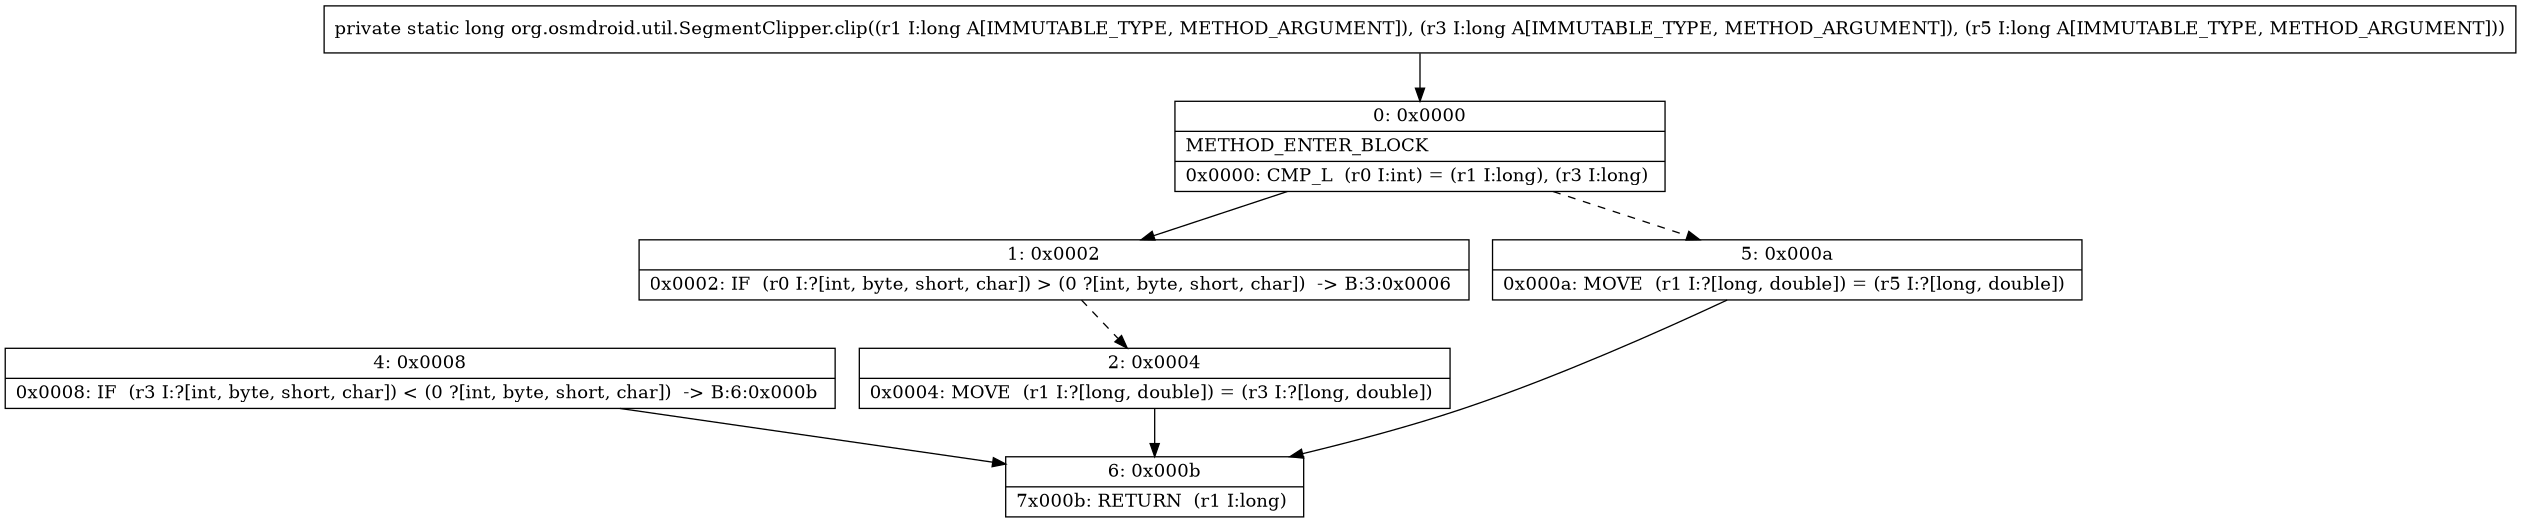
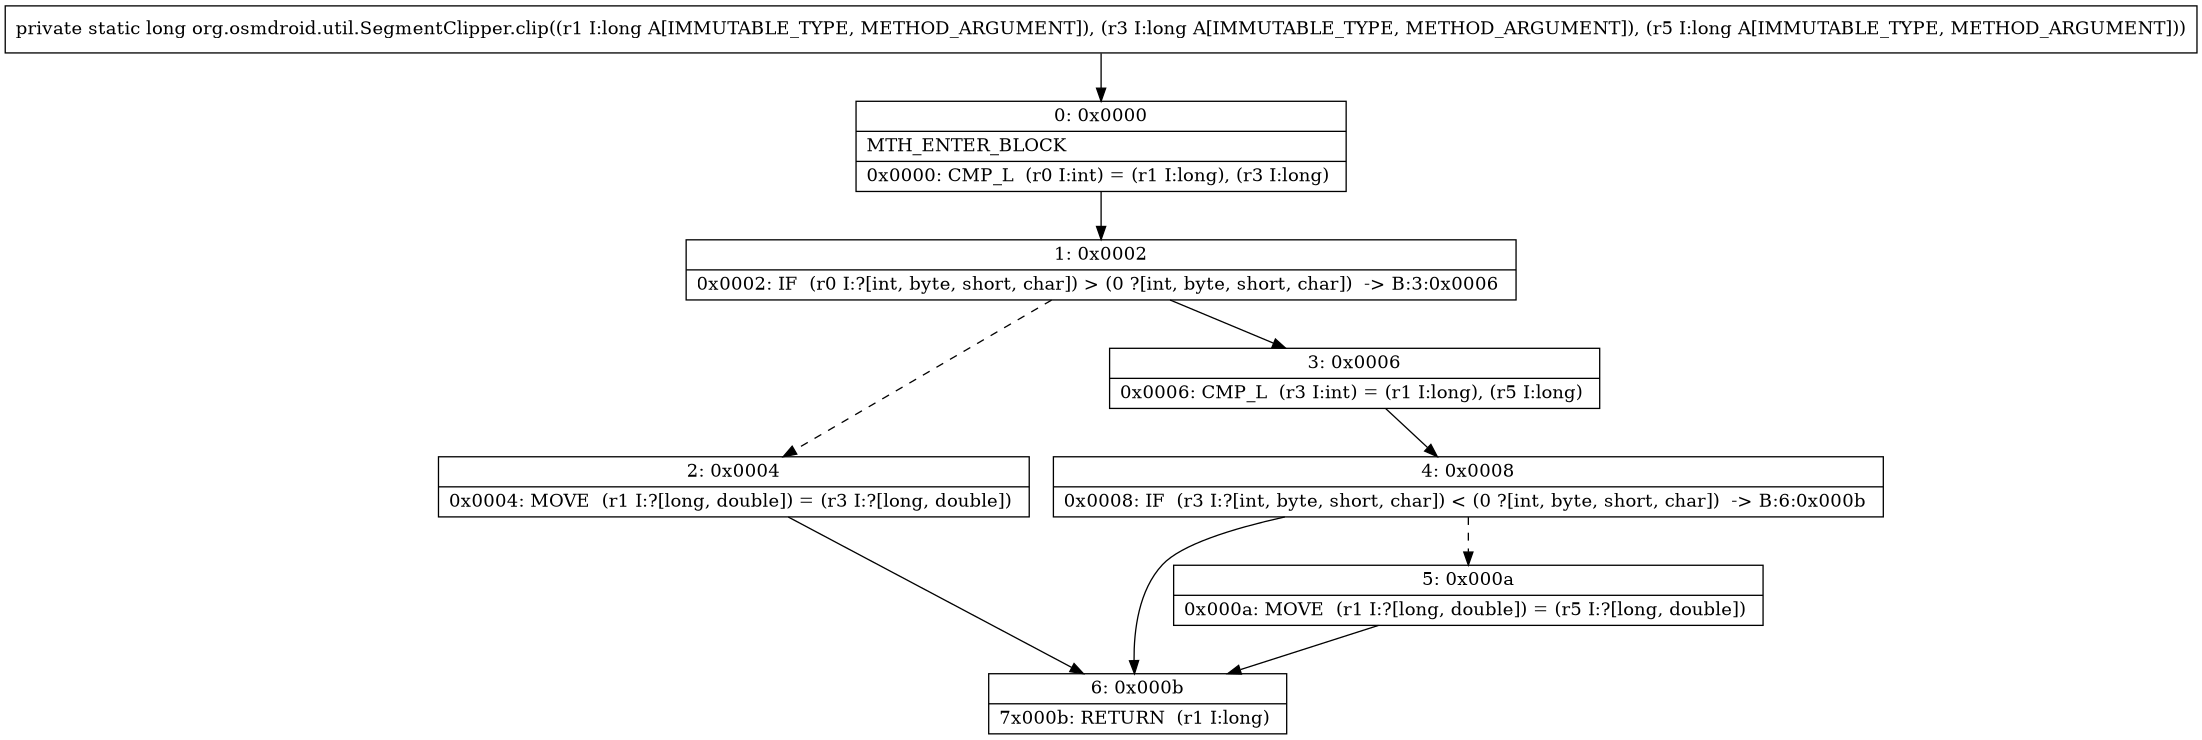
(1308, 146) -> (967, 146)
(1620, 214) -> (1468, 534)
none -> (1355, 378)
